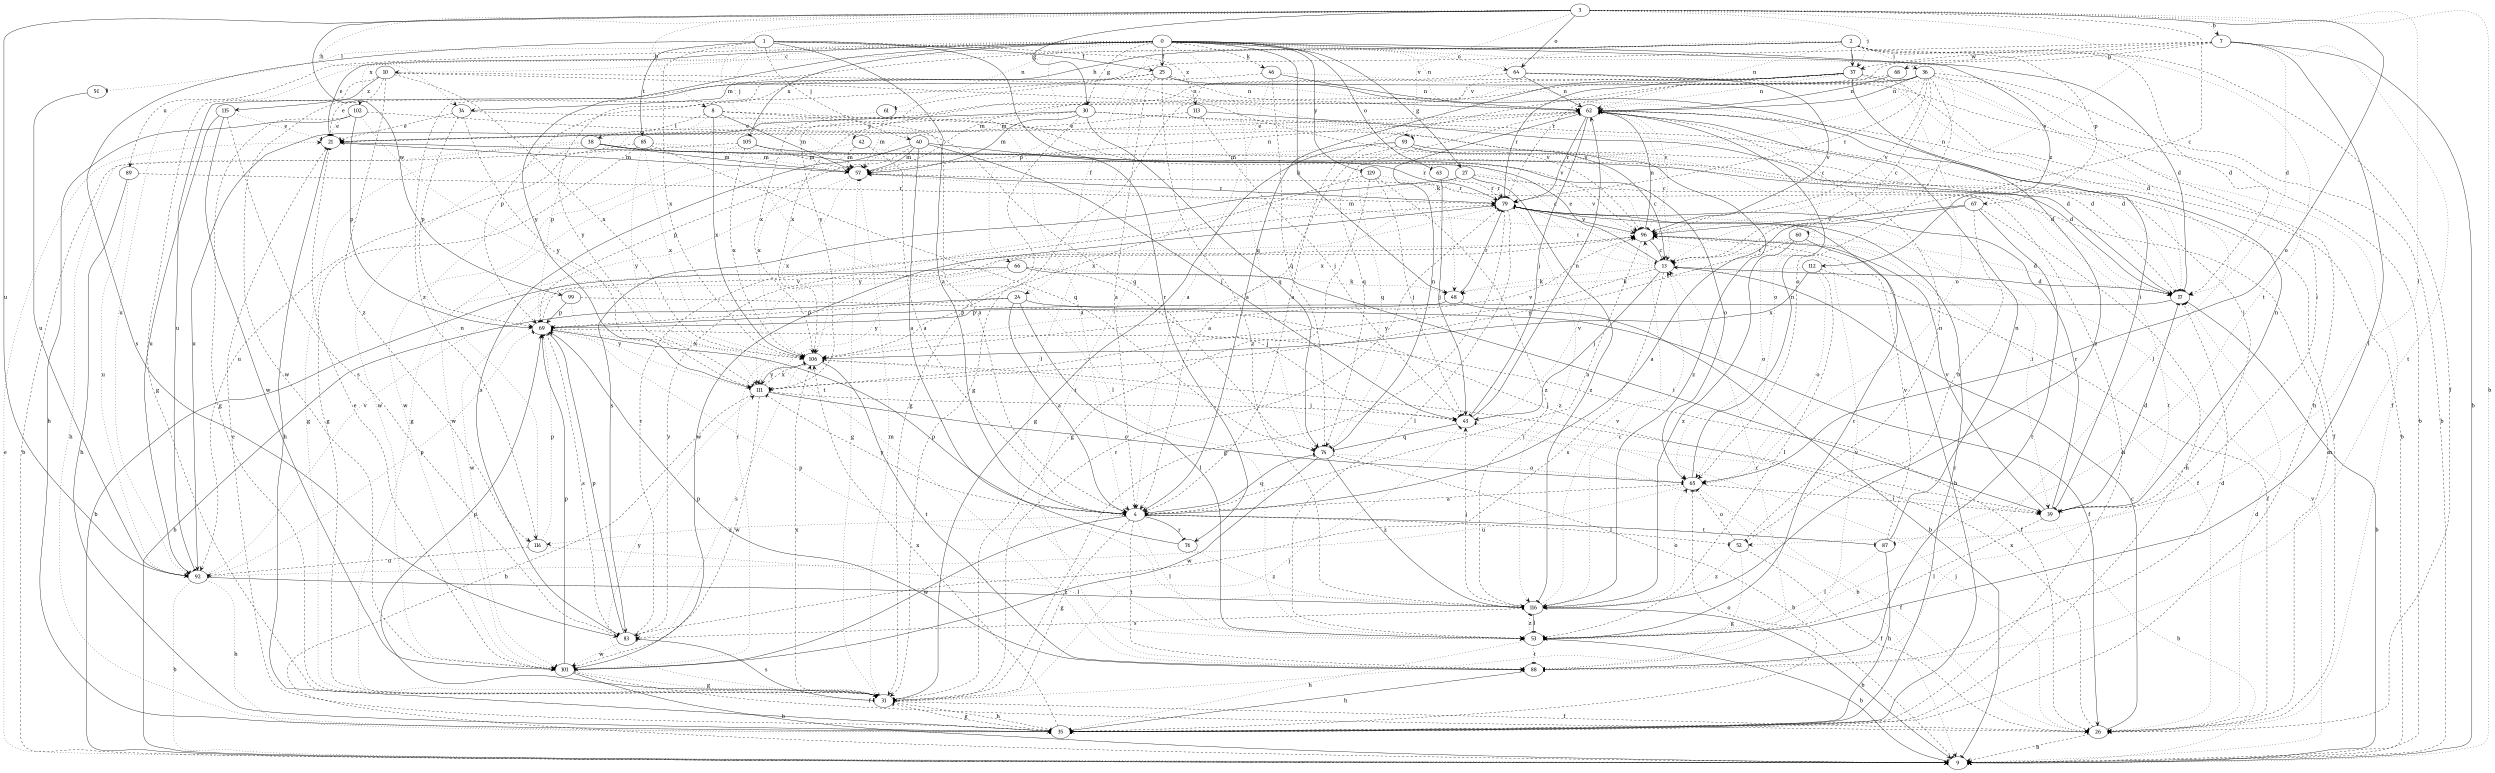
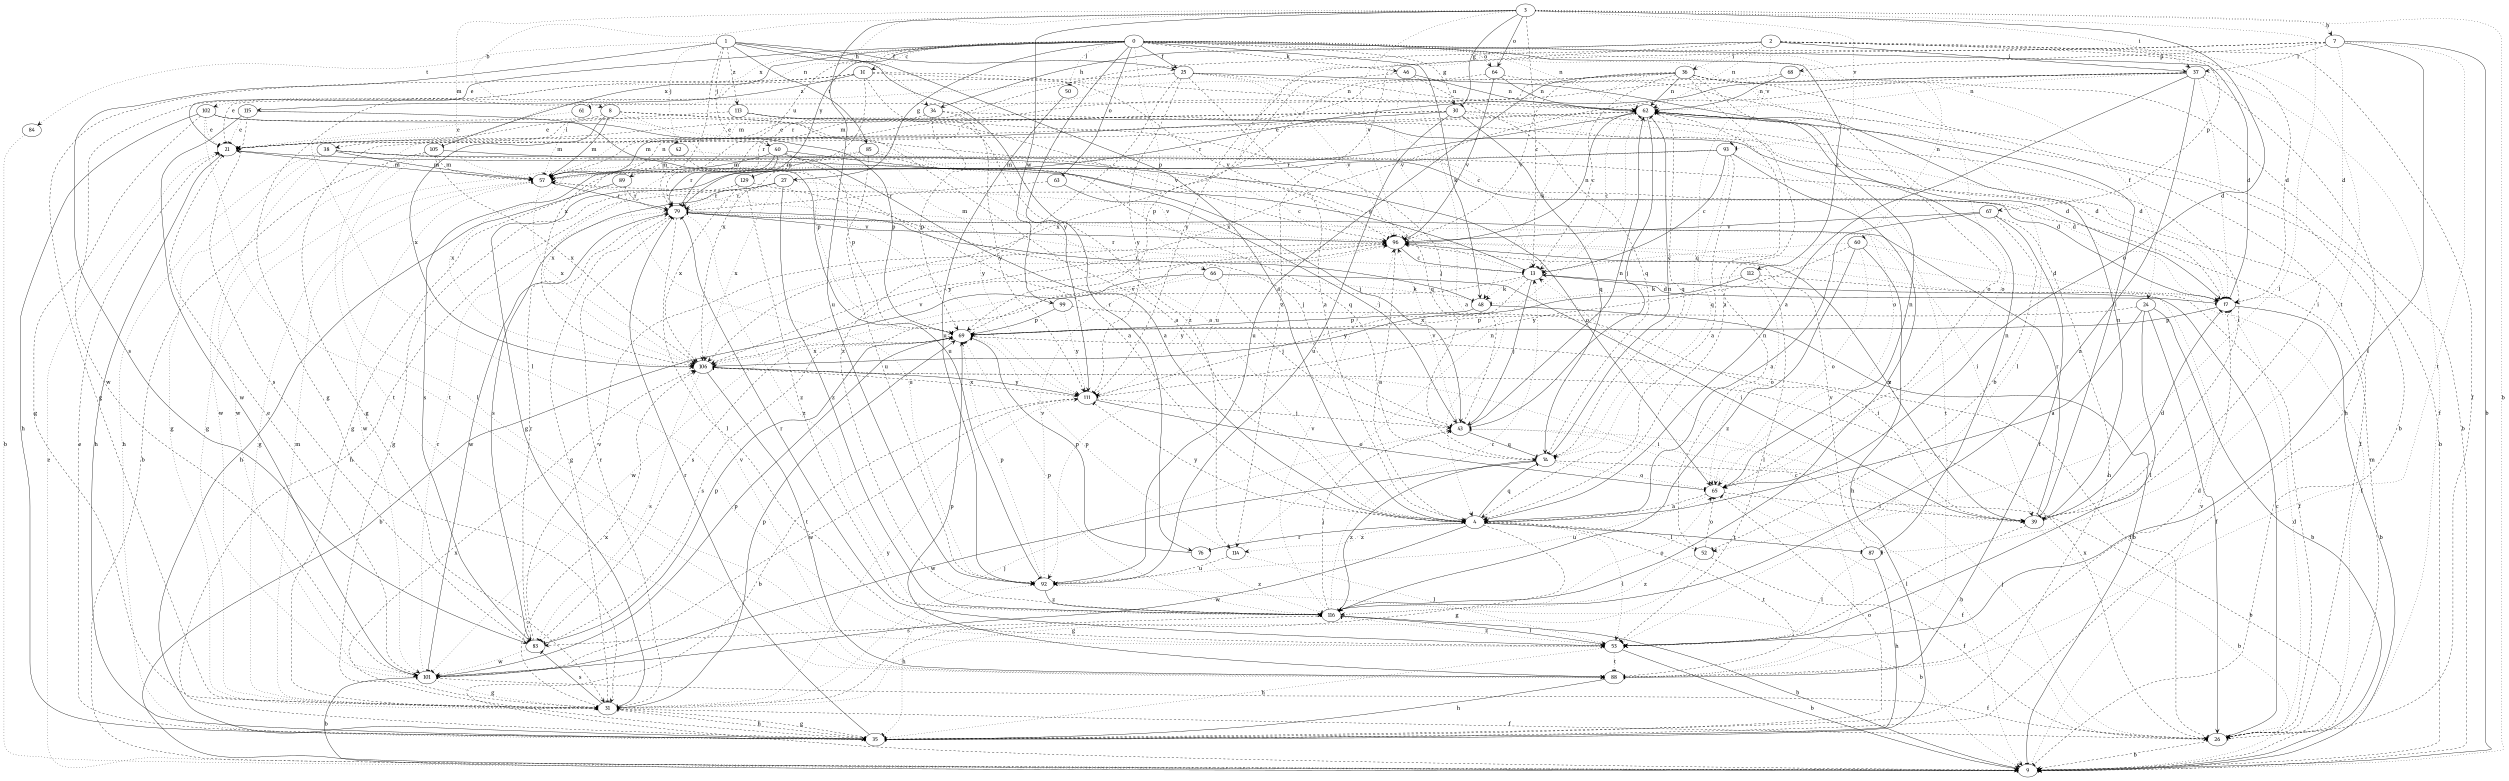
(1974, 57) -> (2298, 57)
none -> (32, 130)
(1245, 555) -> (966, 320)
